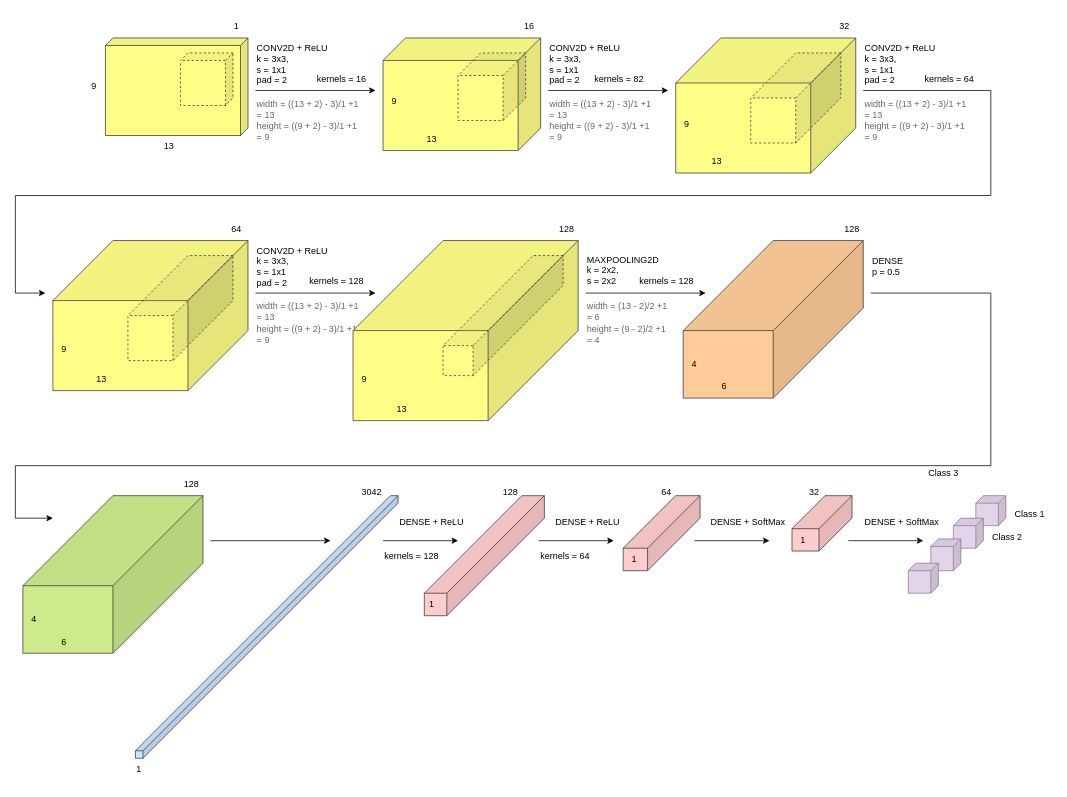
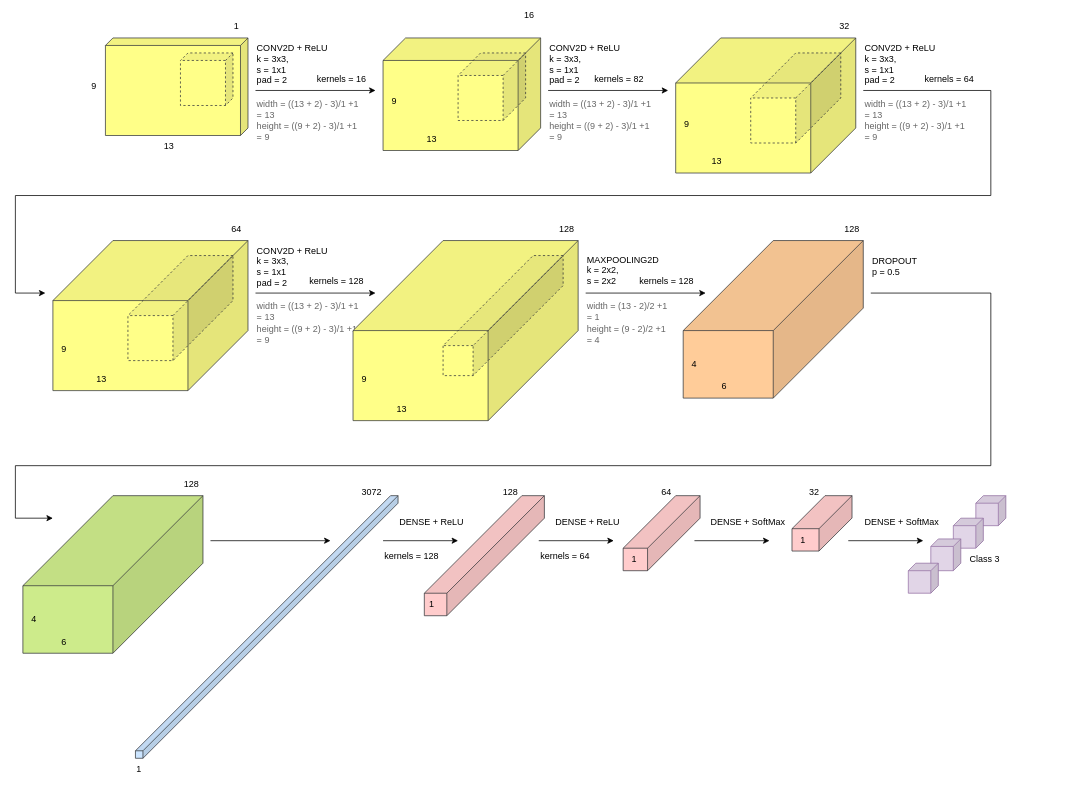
(529, 27) -> (529, 15)
(886, 267) -> (890, 267)
(633, 312) -> (633, 312)
(945, 473) -> (987, 559)
(372, 492) -> (372, 492)
(1032, 514) -> none
(1009, 537) -> none
